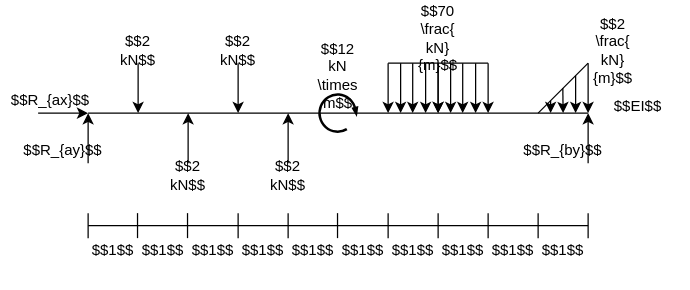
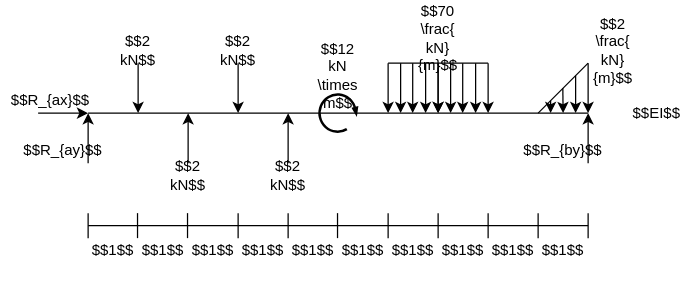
(638, 107) -> (657, 113)
